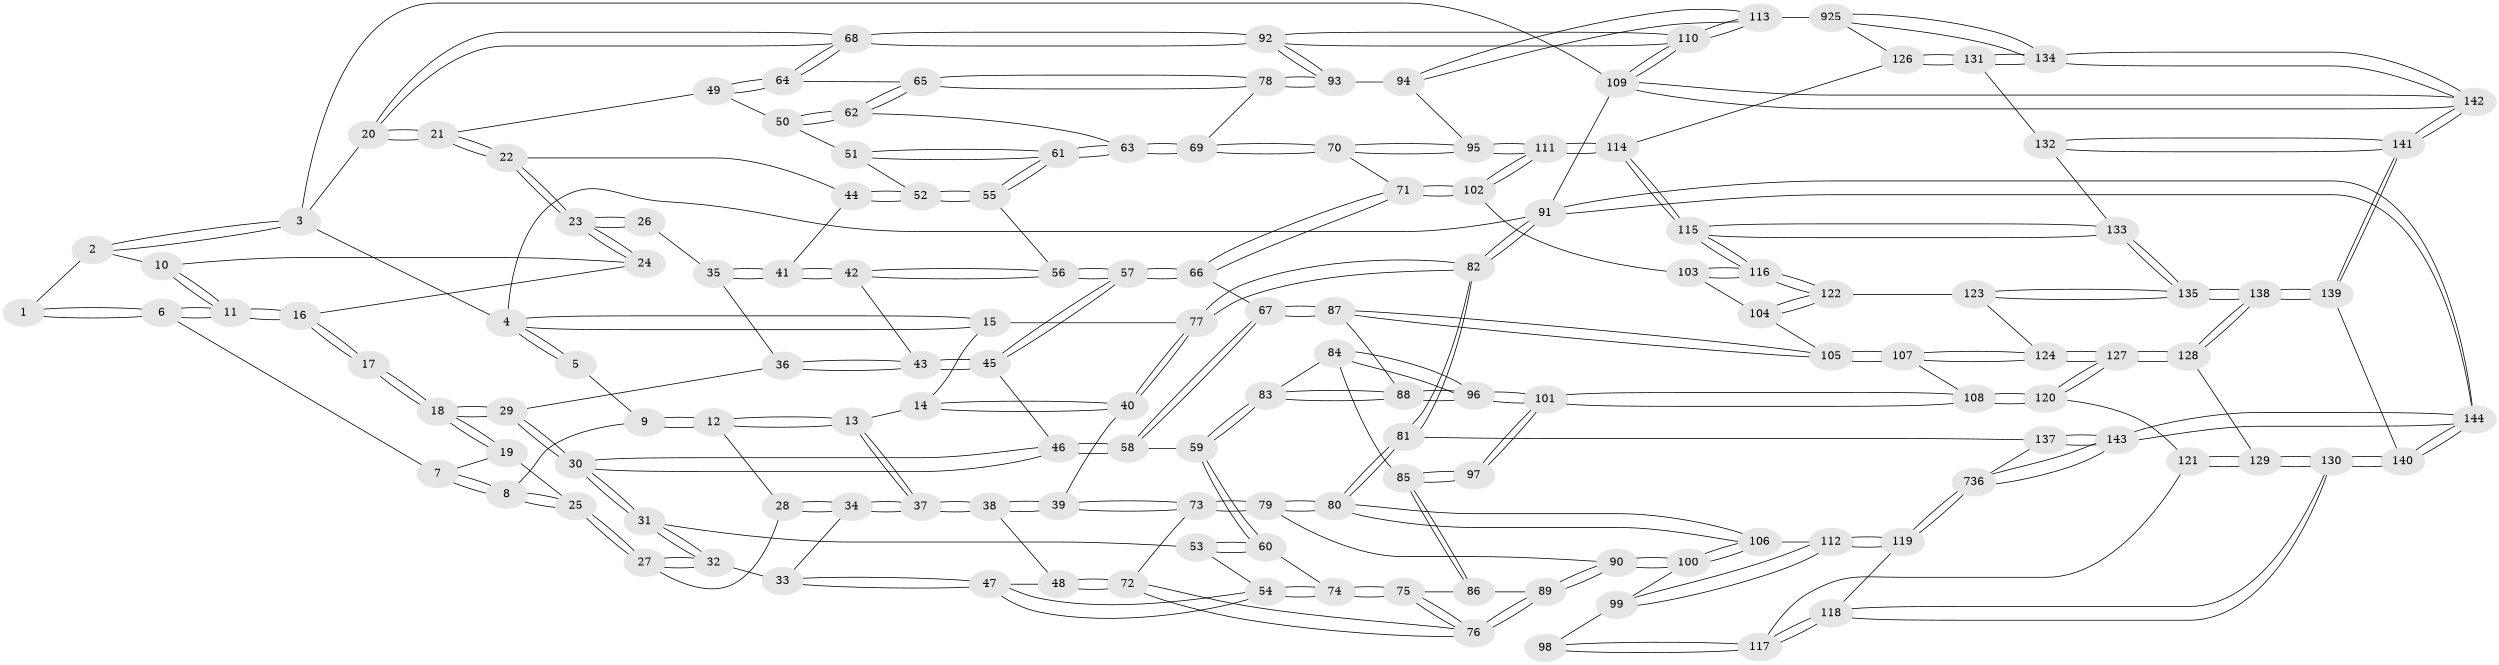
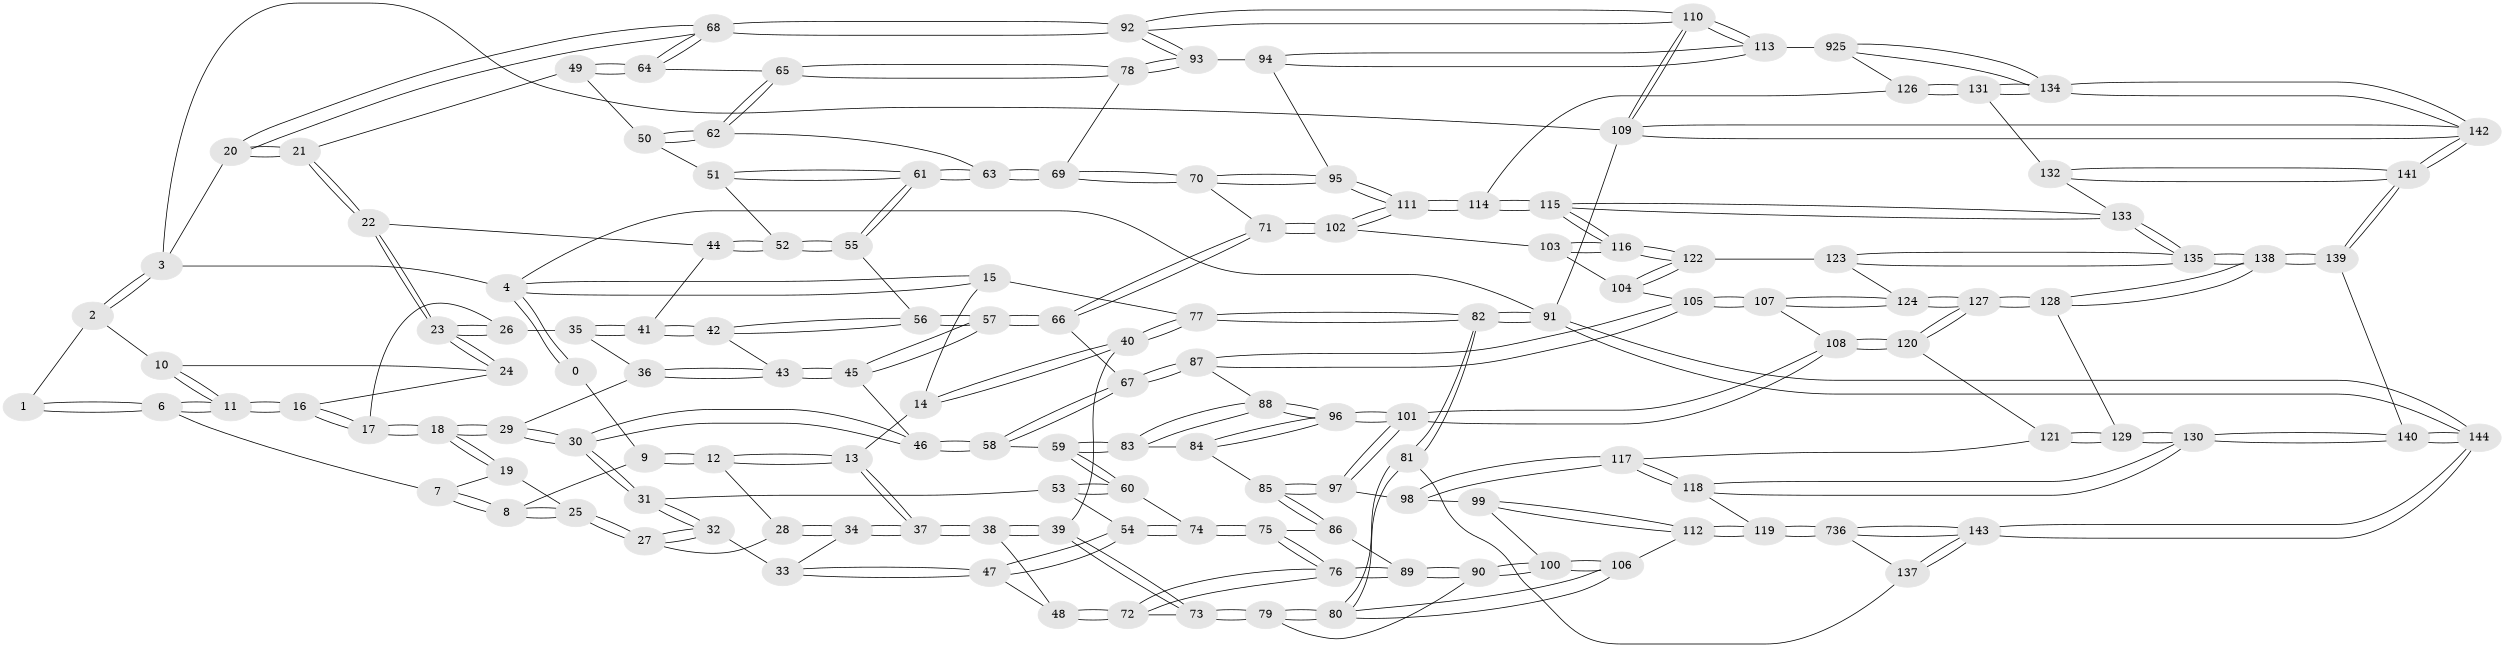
none -> (402, 323)
(576, 365) -> (576, 372)
none -> (1371, 494)
